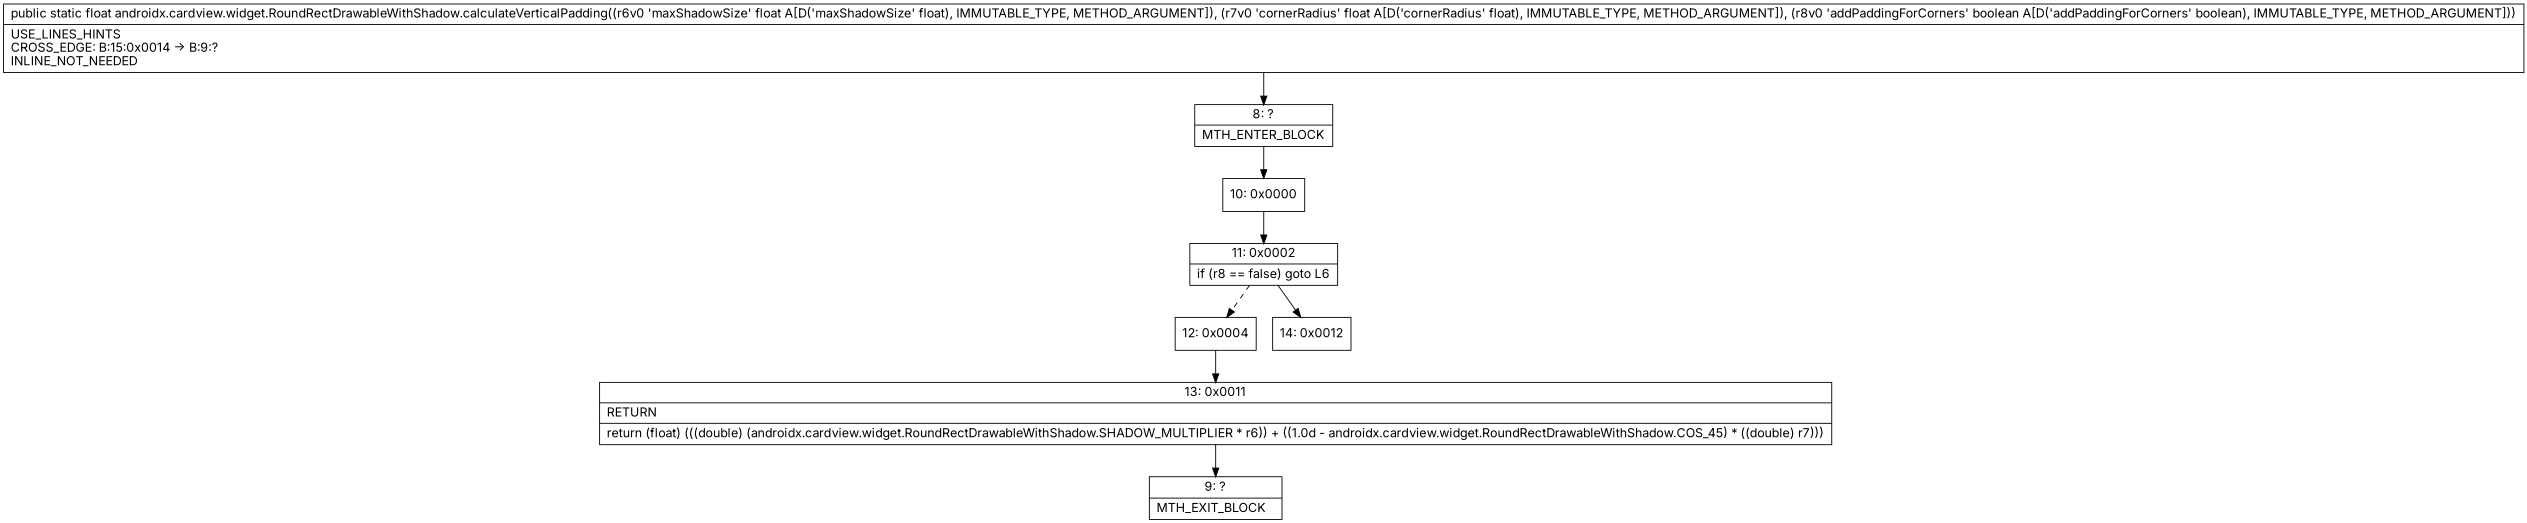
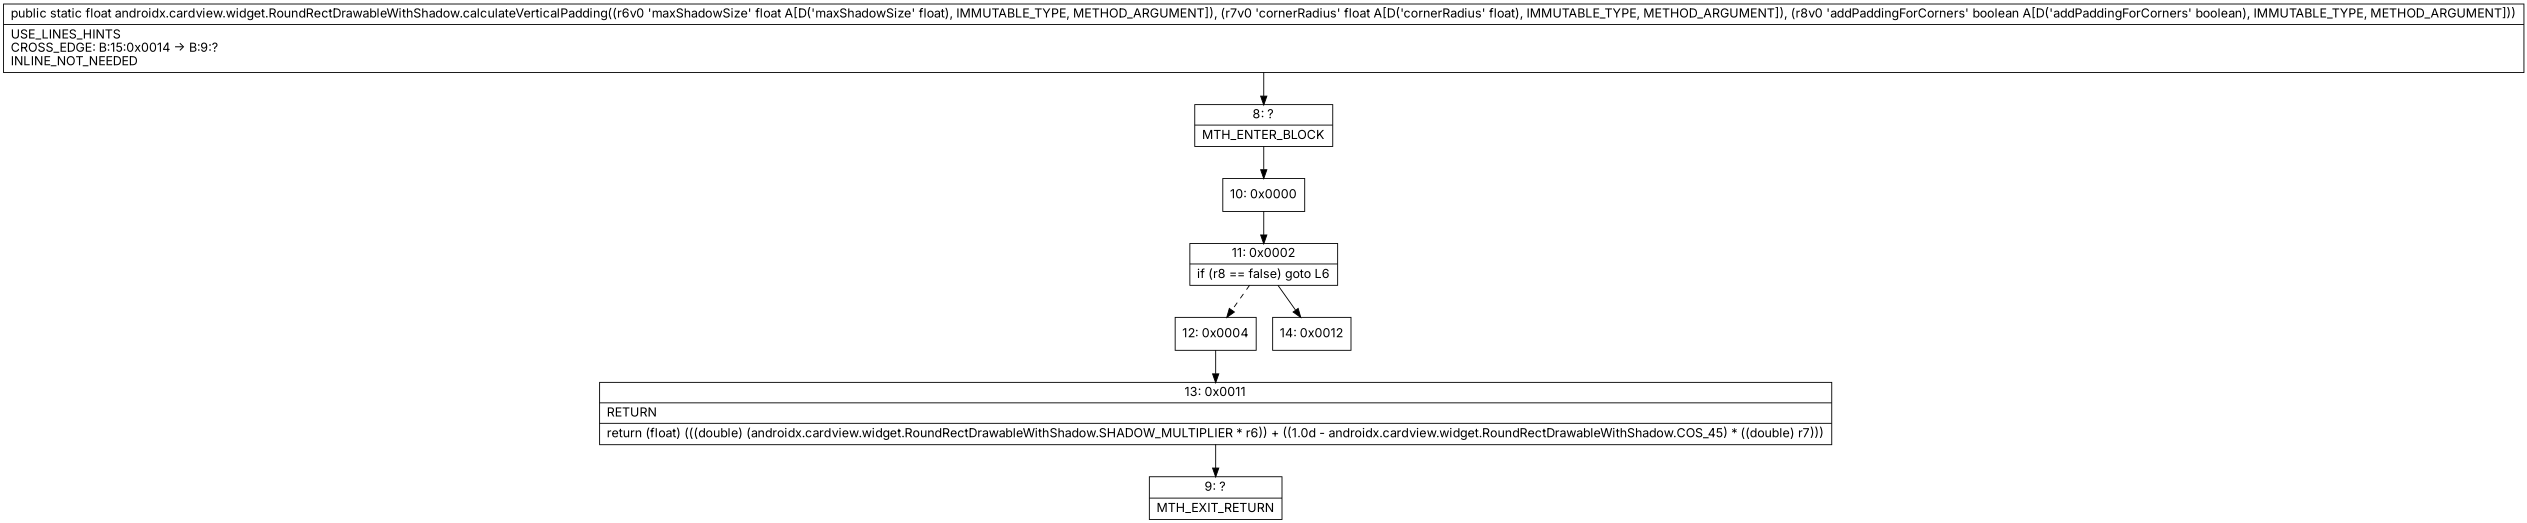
(1212, 508) -> (1216, 508)
